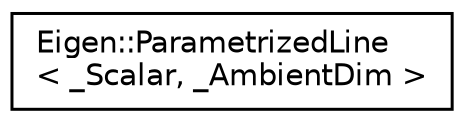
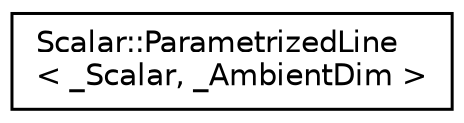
(232, 61) -> (232, 61)
